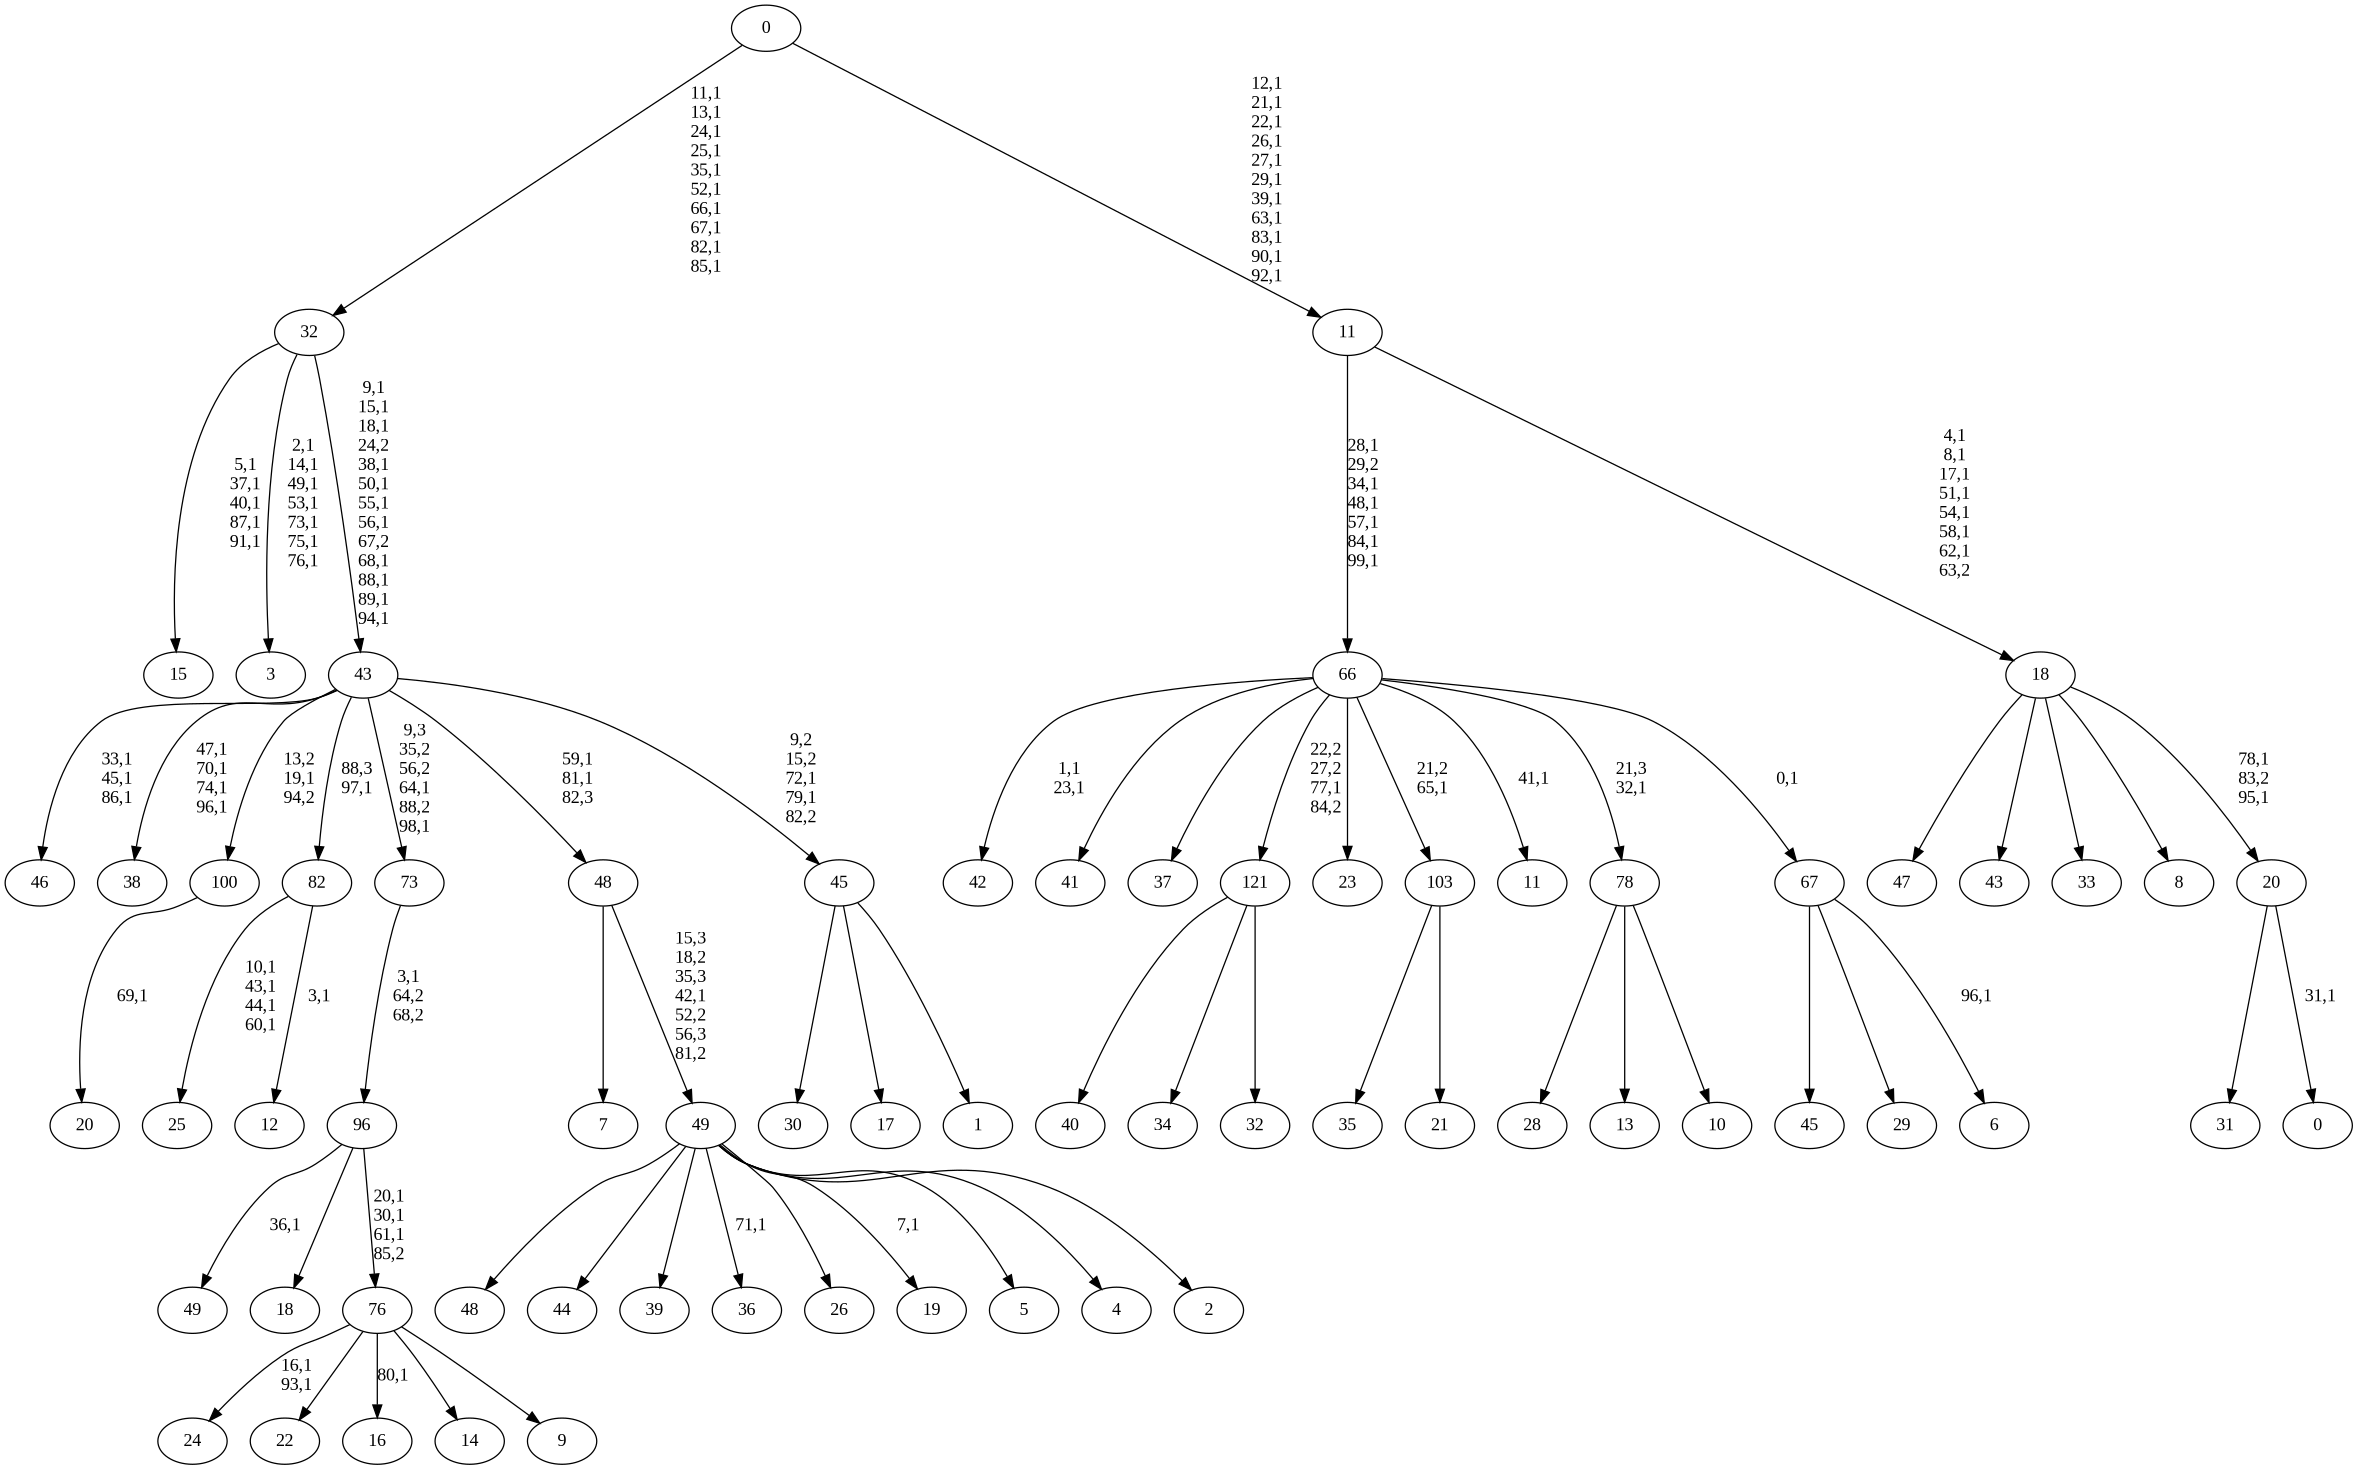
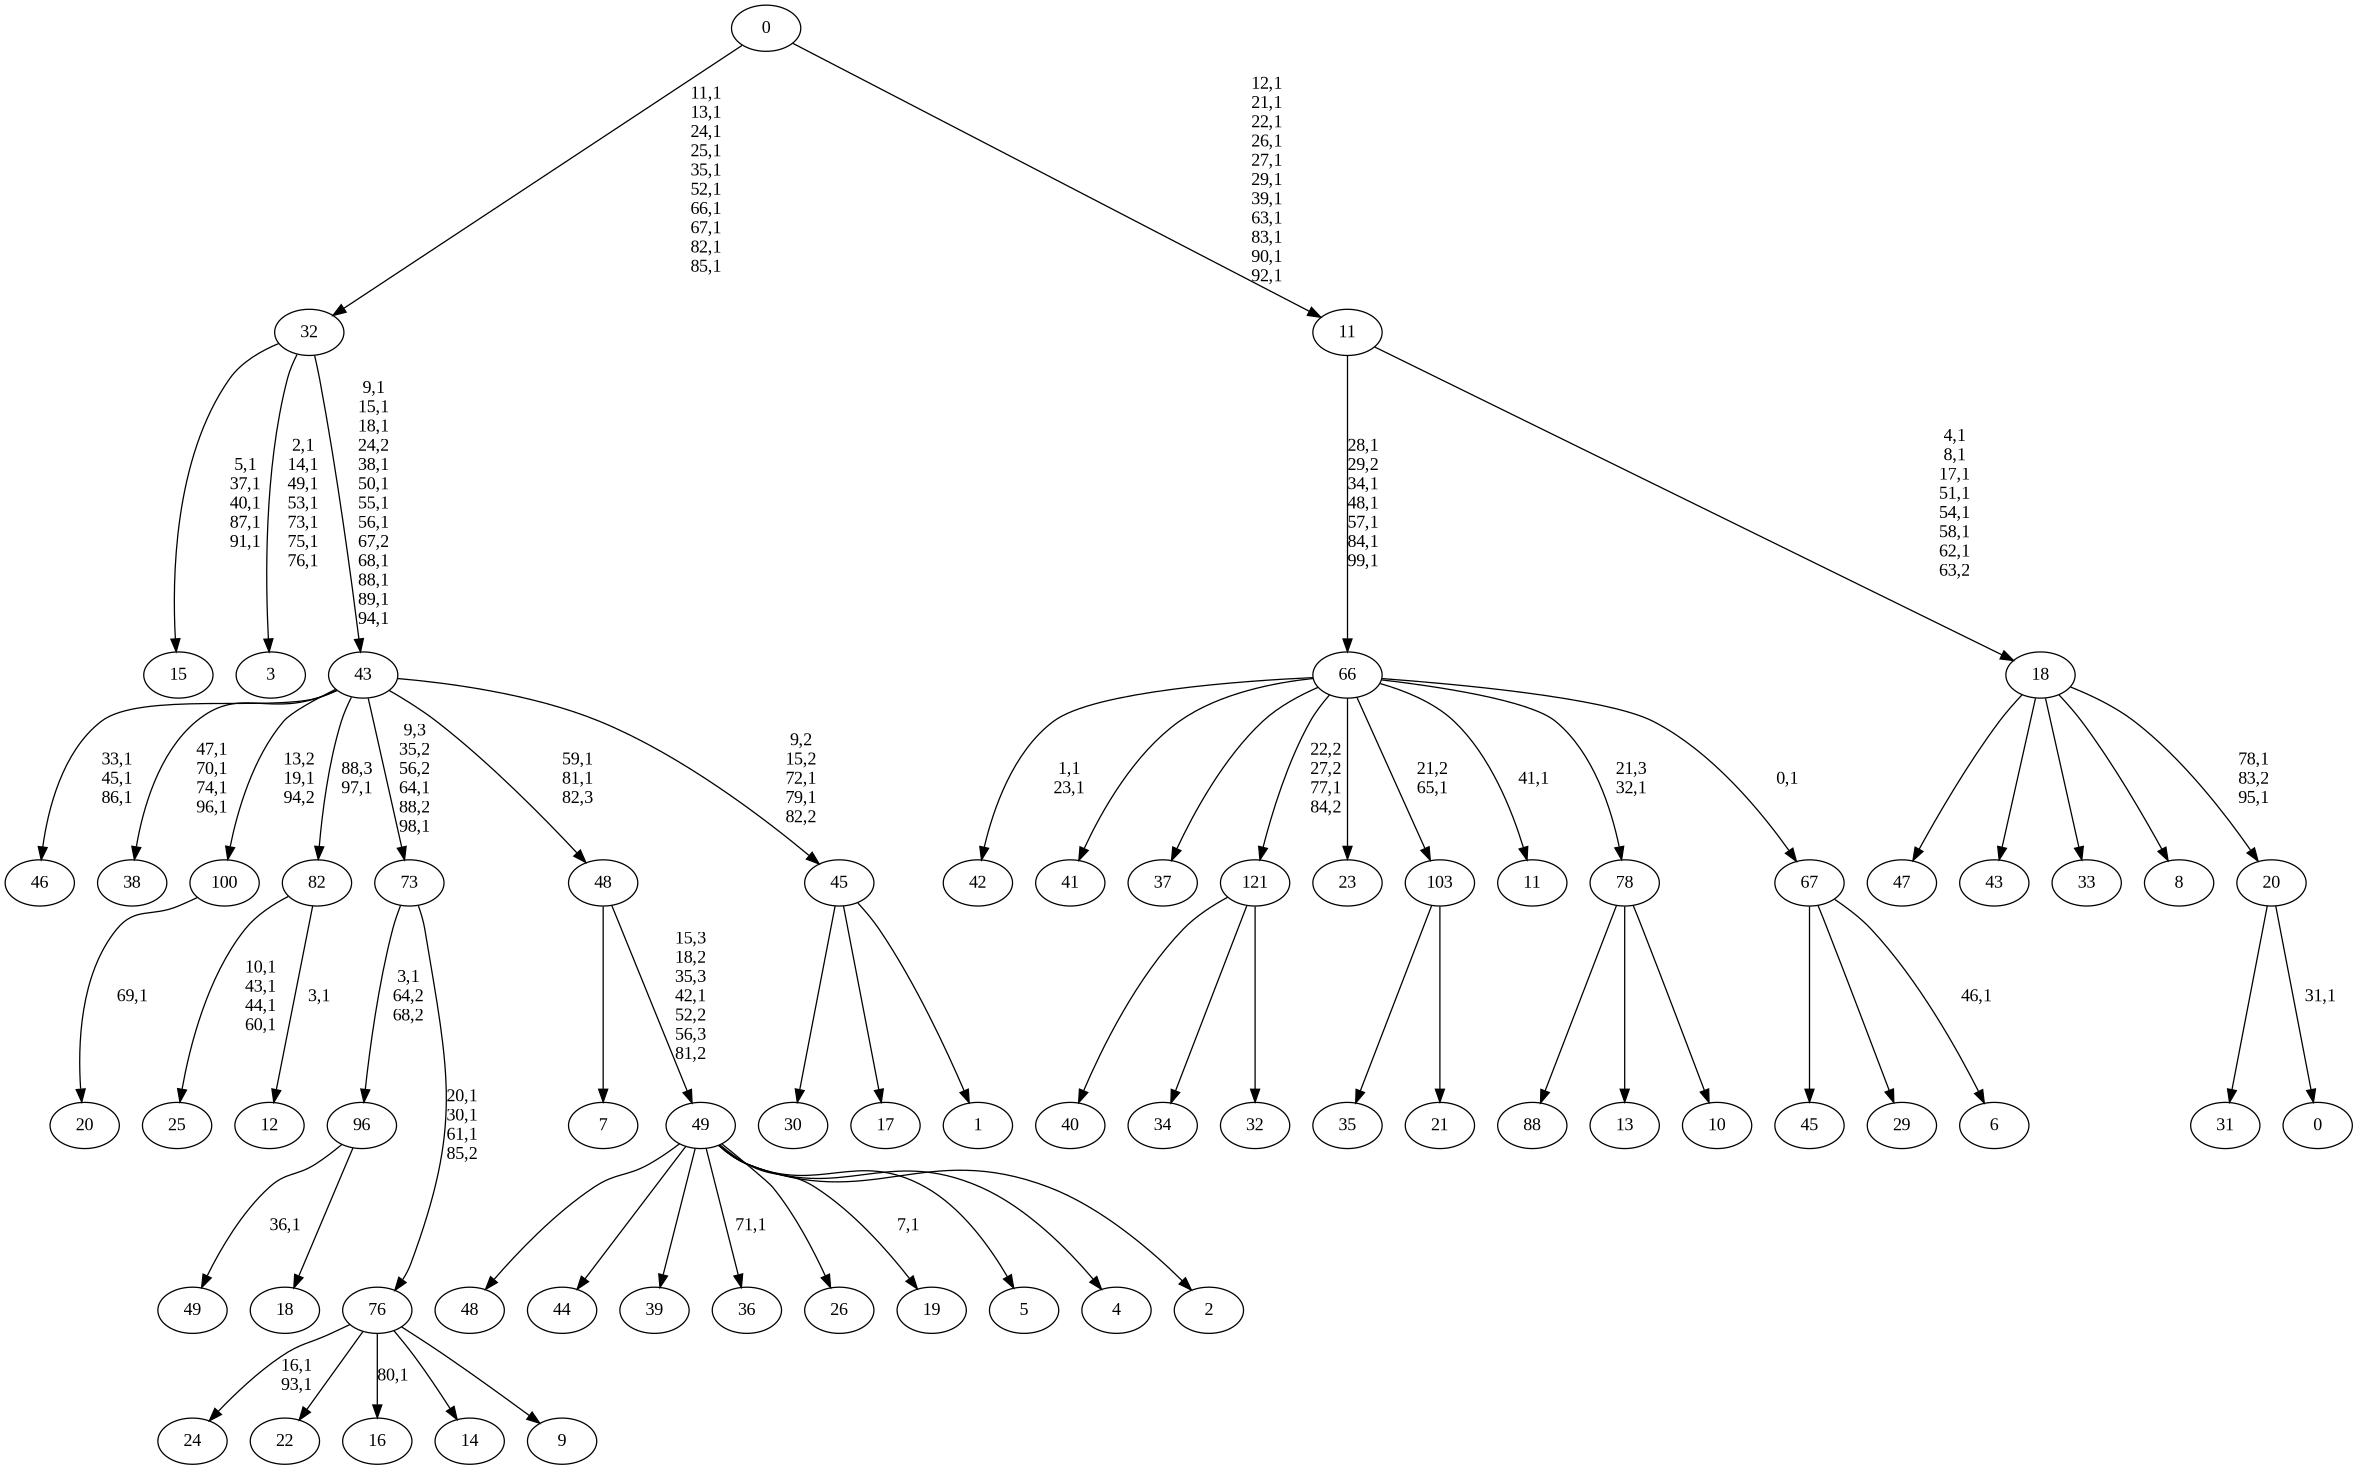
(1977, 997) -> (1977, 997)
(1532, 1125) -> (1532, 1125)
(369, 1211) -> (446, 1095)
